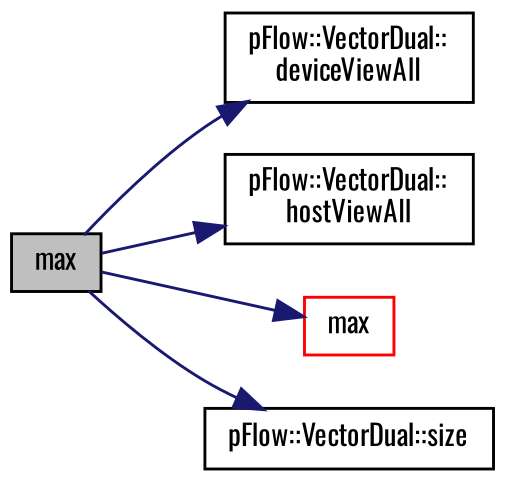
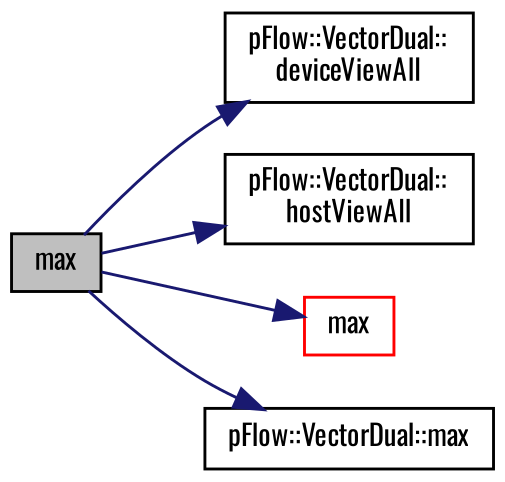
(349, 439) -> (349, 439)
